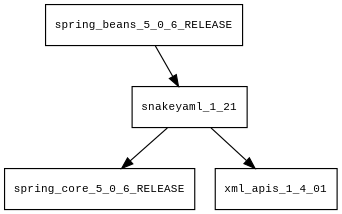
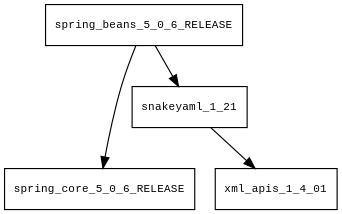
(149, 144) -> (117, 101)
